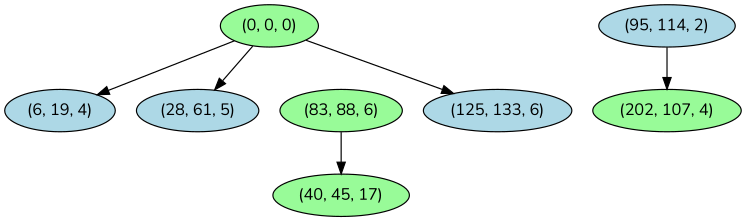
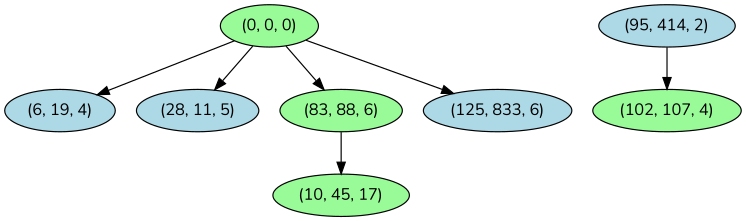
(667, 26) -> (667, 26)
none -> (301, 63)
(198, 111) -> (198, 111)
(498, 111) -> (498, 111)
(667, 111) -> (667, 111)
(341, 195) -> (341, 195)
